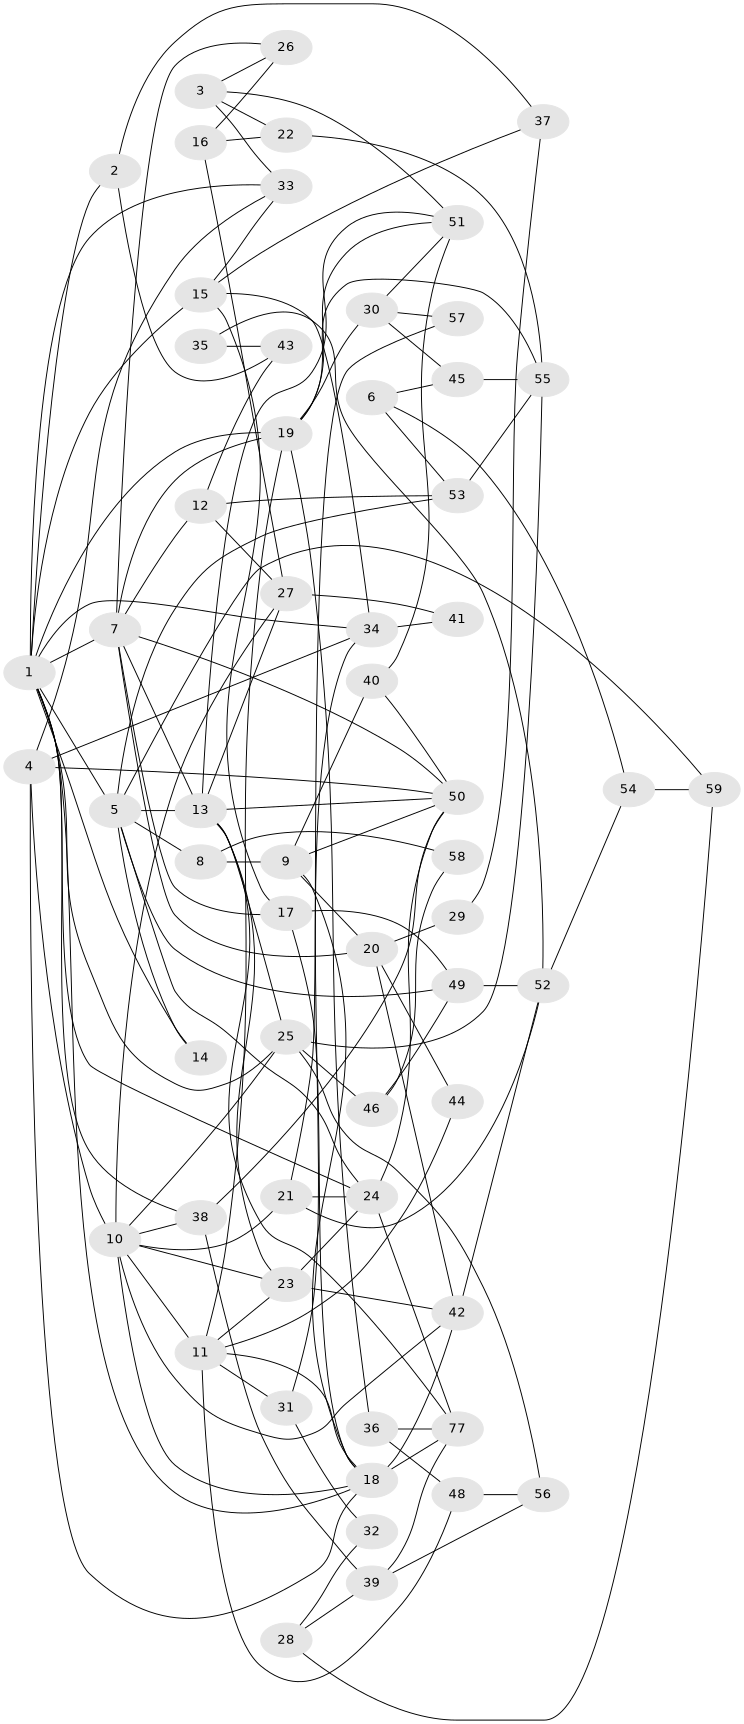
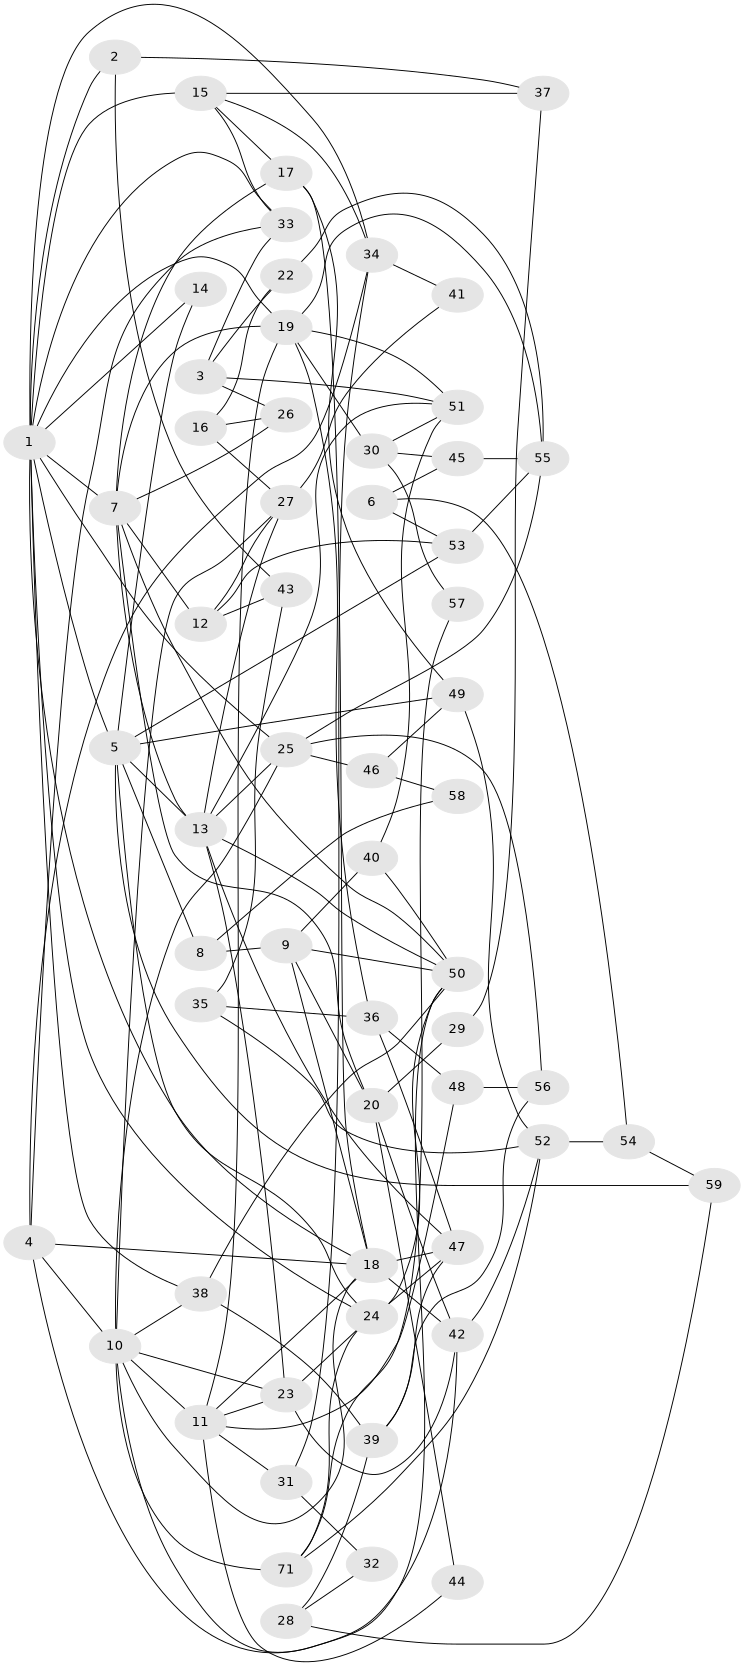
none -> (286, 1011)
(286, 1197) -> (286, 1570)
(458, 1429) -> (458, 1247)
